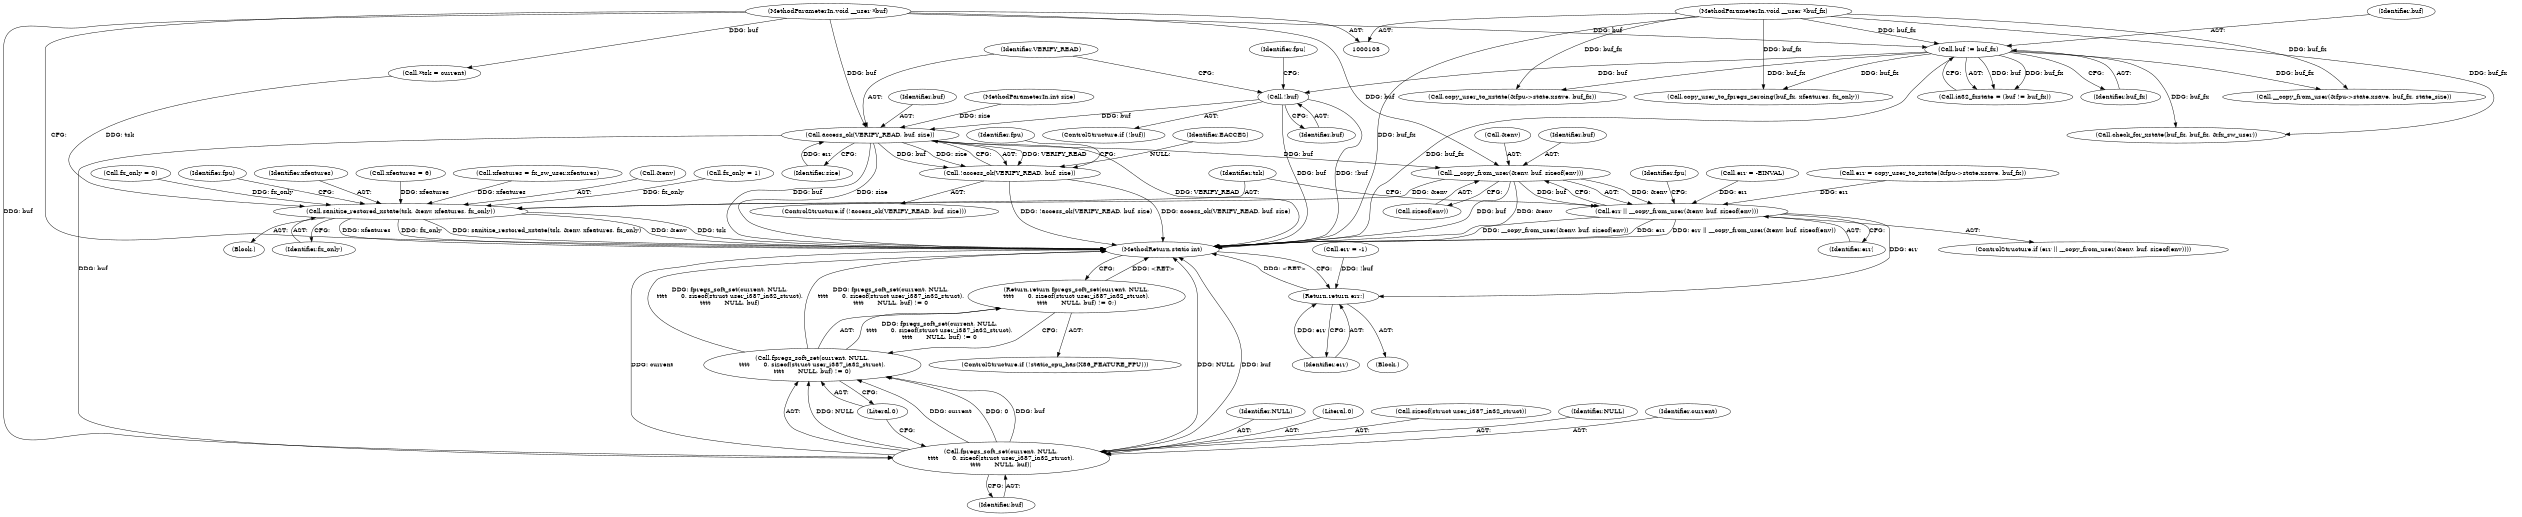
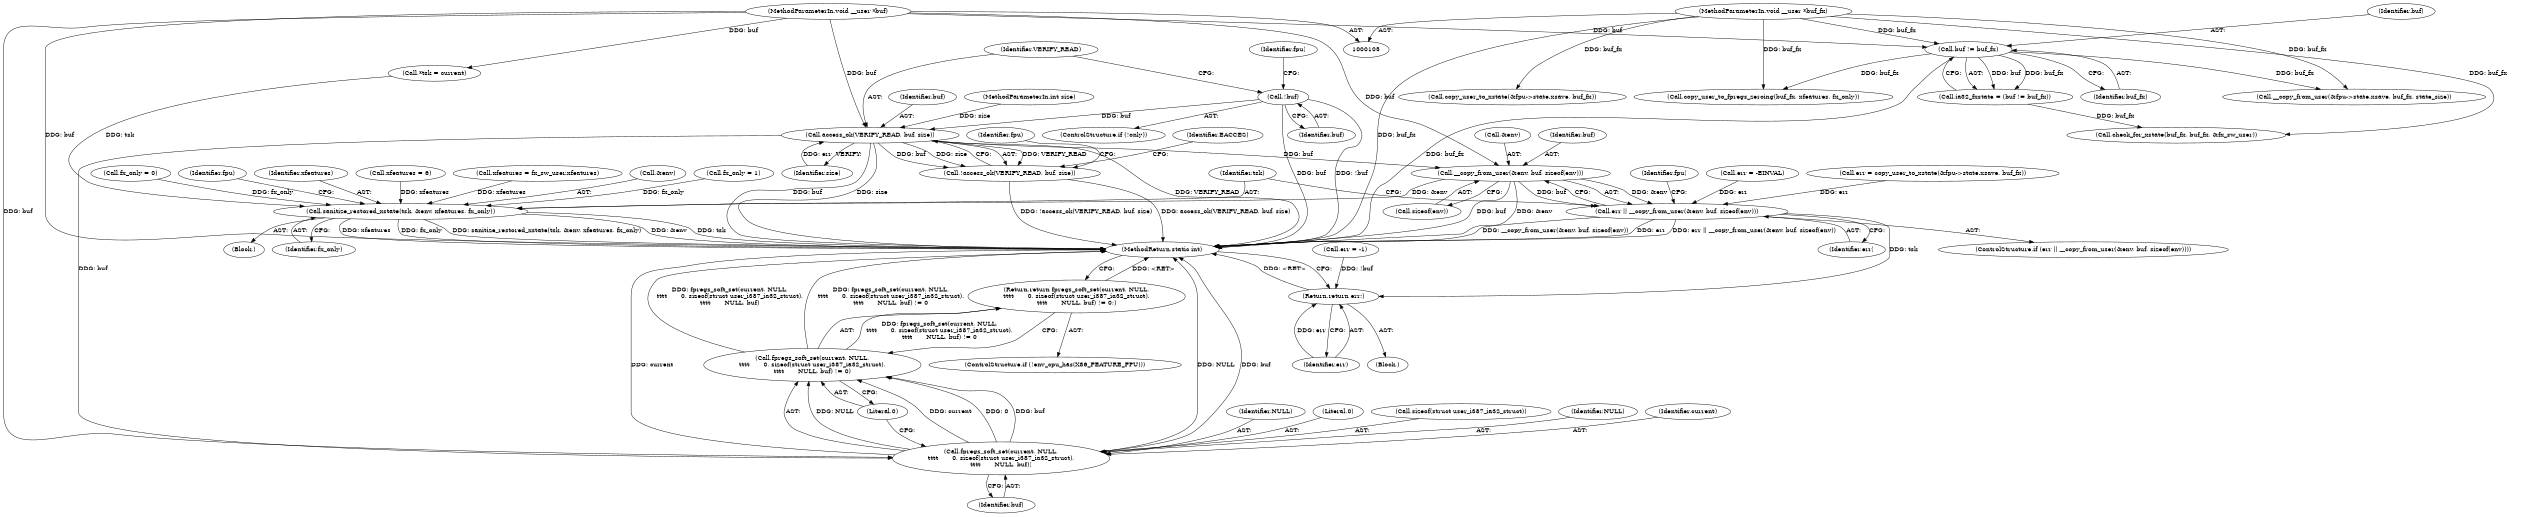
(2125, 62) -> (2083, 115)
(1617, 65) -> none
(1747, 68) -> none
(60, 135) -> (60, 135)
(1104, 135) -> (1104, 135)
(850, 154) -> (850, 154)
(1162, 154) -> (1162, 154)
(874, 212) -> none
(1904, 250) -> (1904, 250)
(1055, 365) -> (1055, 365)
